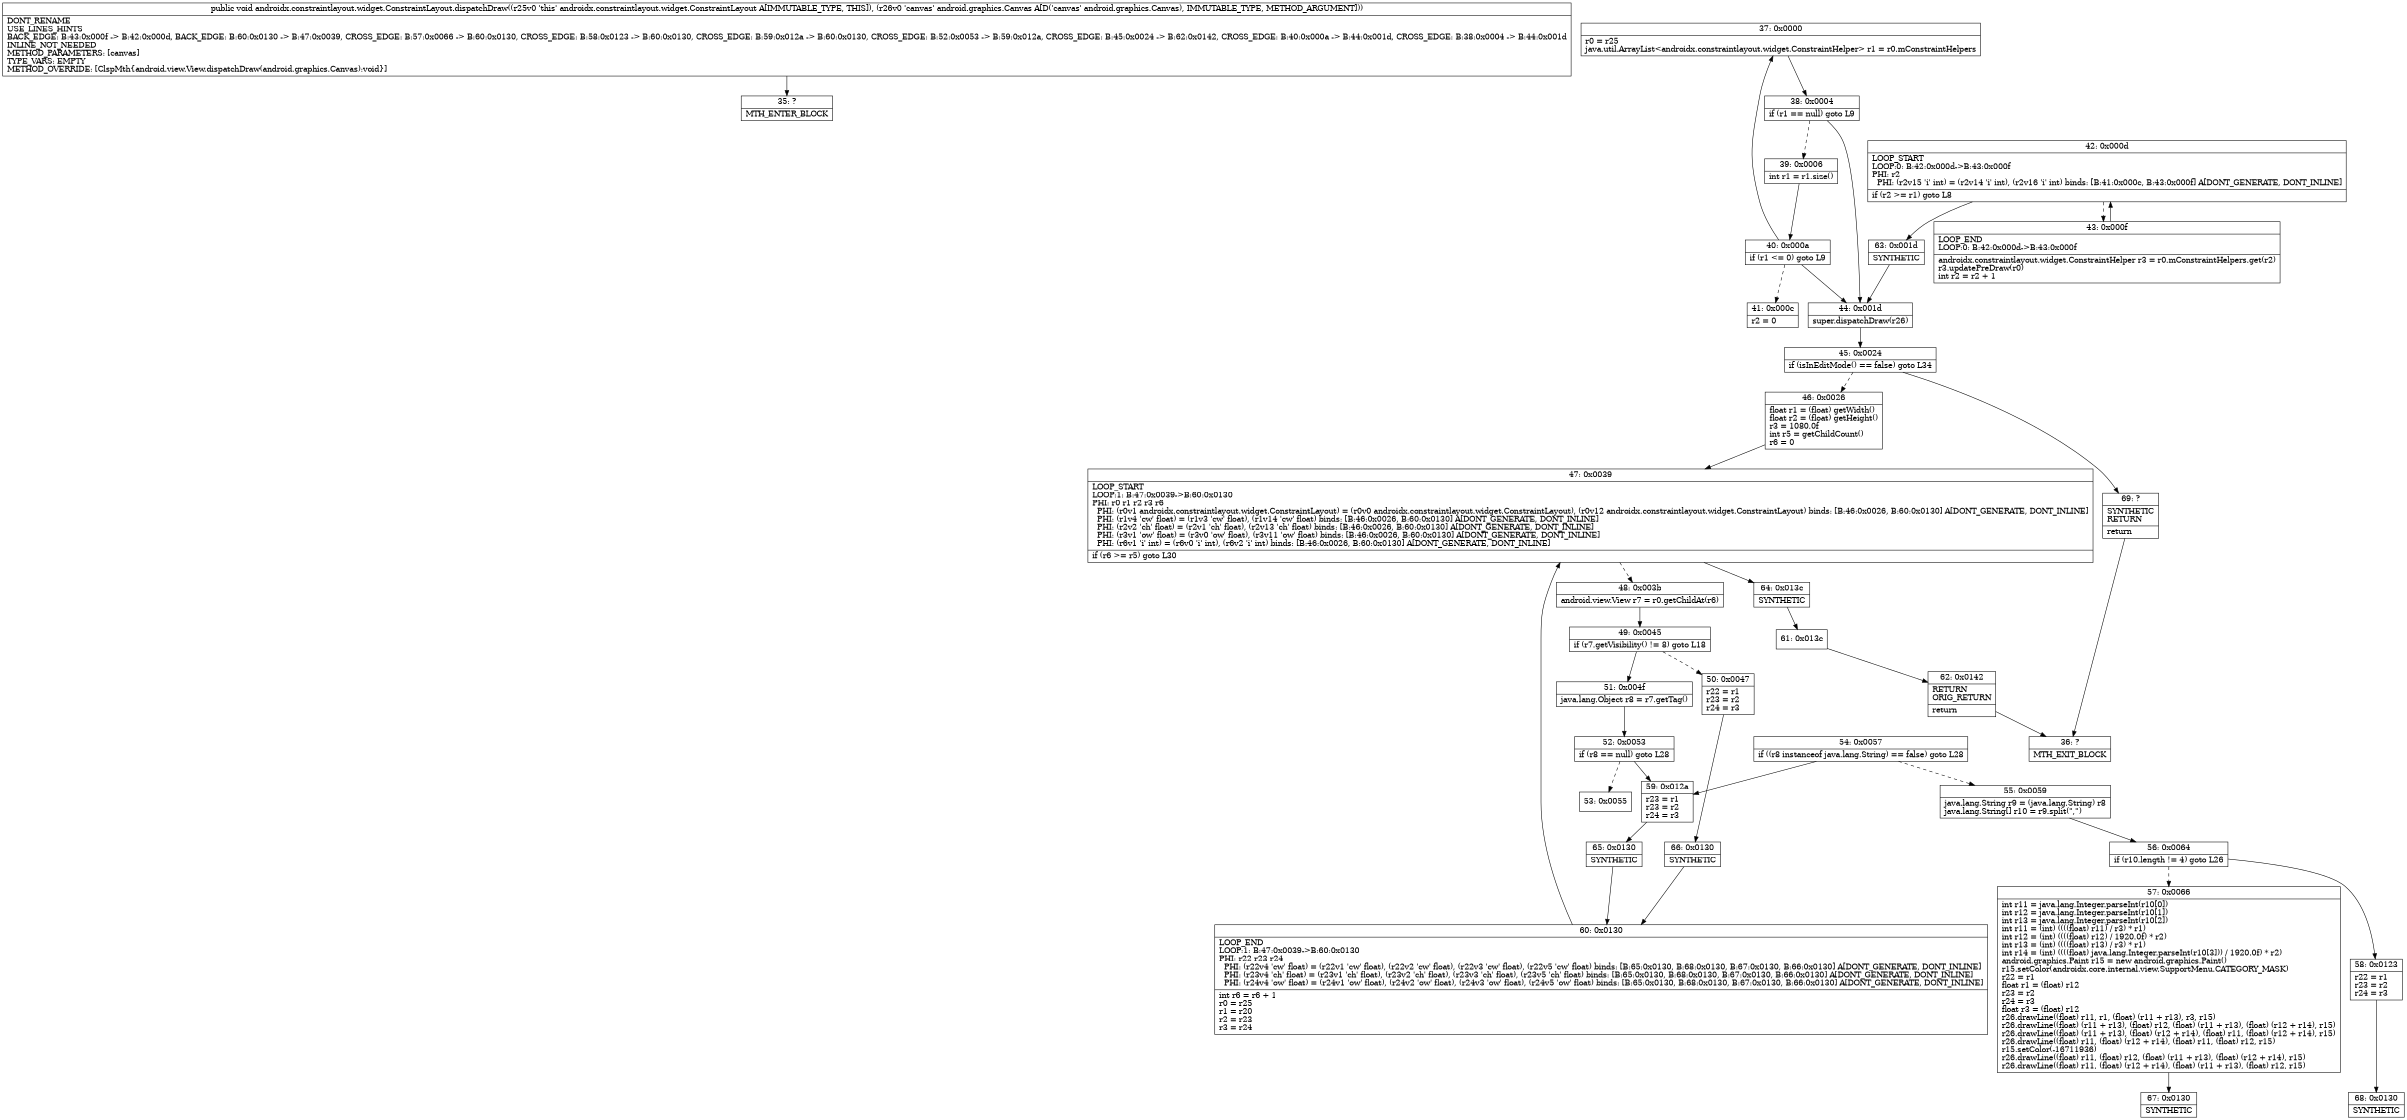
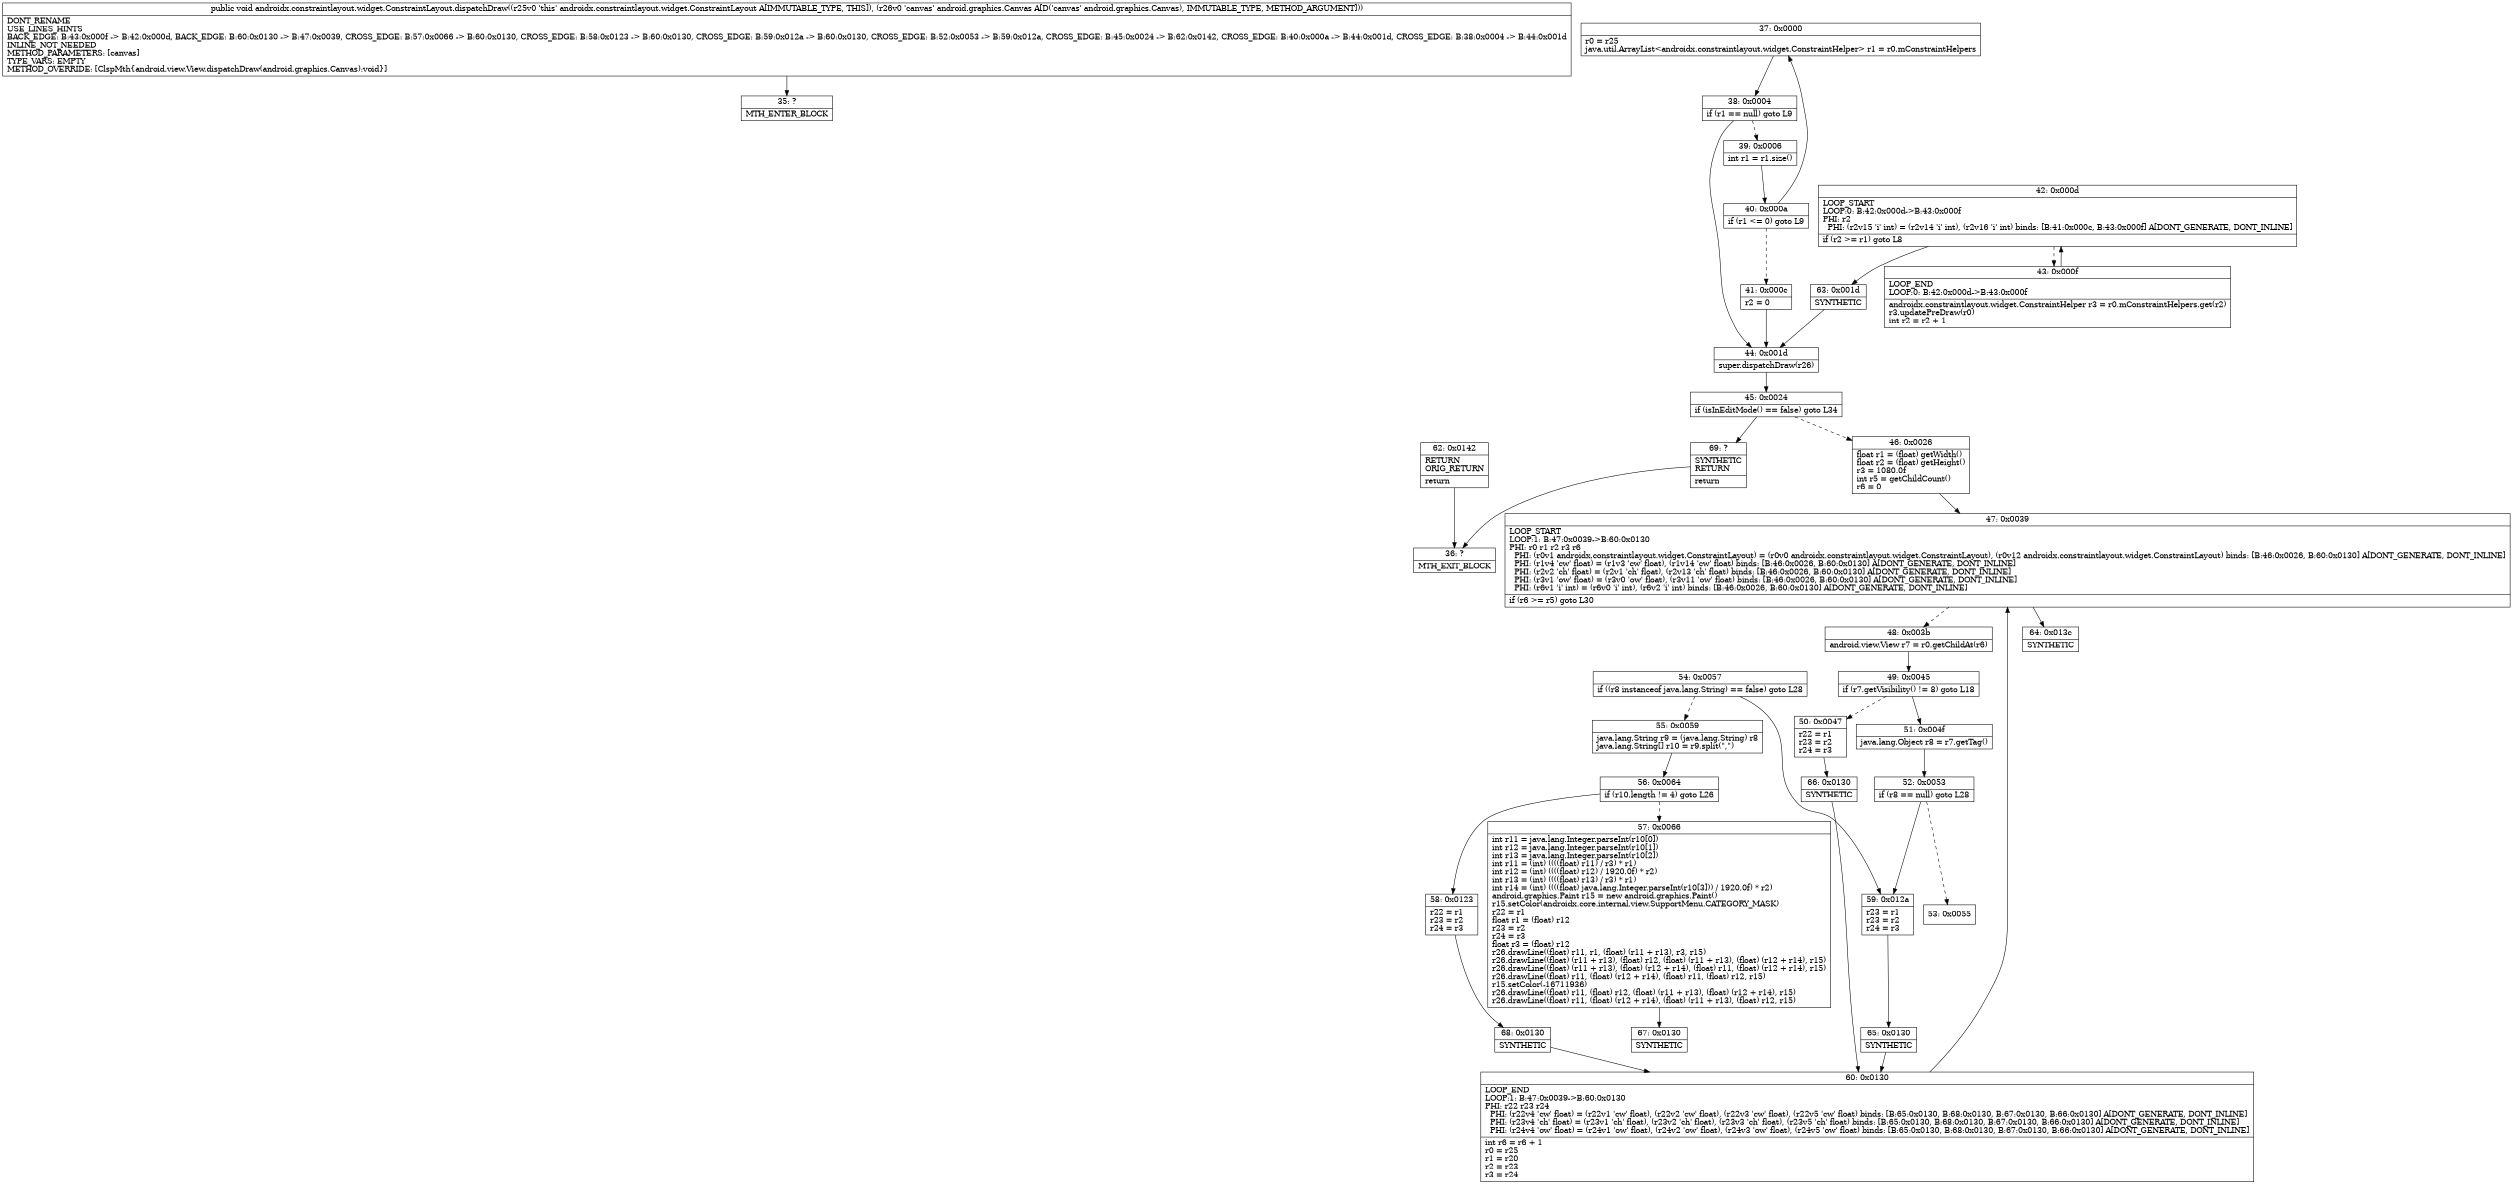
(1822, 282) -> (1766, 326)
(1802, 639) -> none
none -> (1598, 1059)
